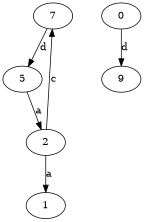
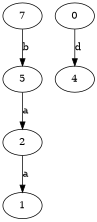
(44, 48) -> (26, 48)
(121, 79) -> (75, 79)
(49, 83) -> none
